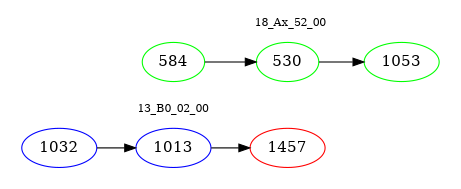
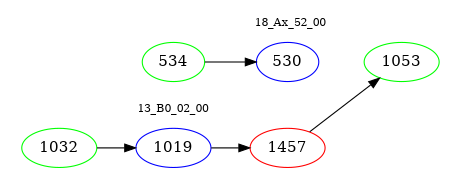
(173, 62) -> (173, 62)
(288, 62) -> (288, 62)
(336, 62) -> (342, 107)
(59, 148) -> (59, 148)
(173, 148) -> (173, 148)
